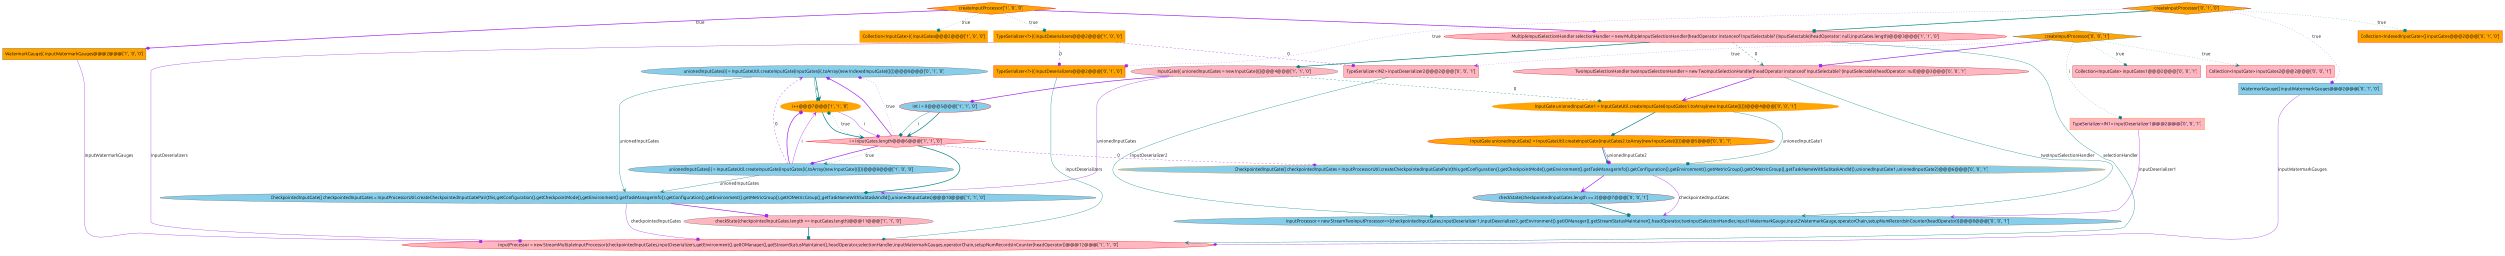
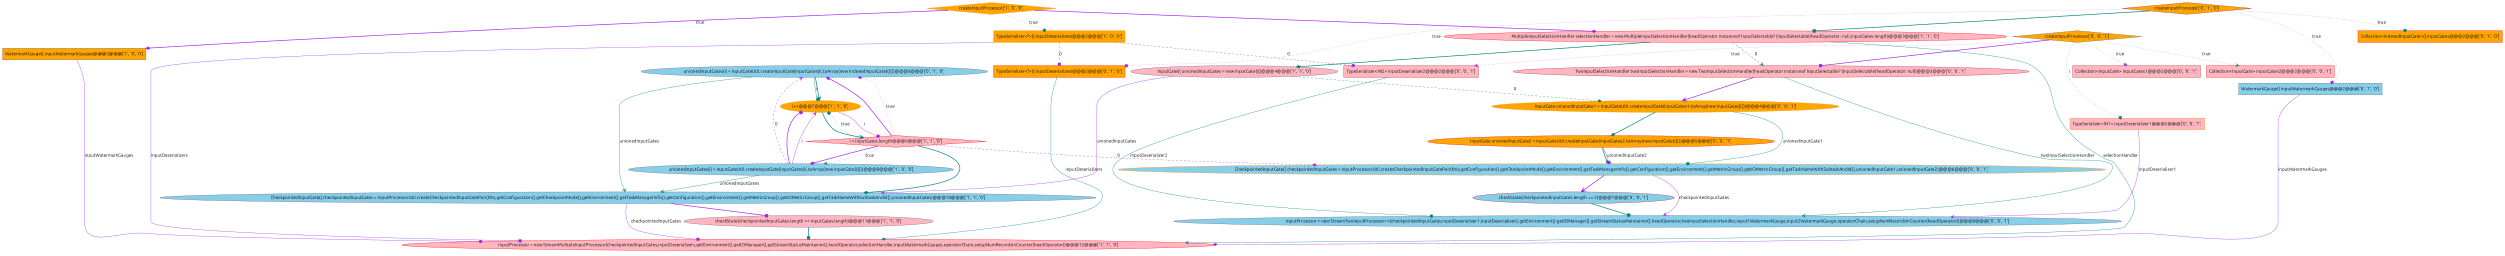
(991, 8) -> (991, 8)
(924, 37) -> none
(2105, 53) -> (2105, 53)
(945, 106) -> none
